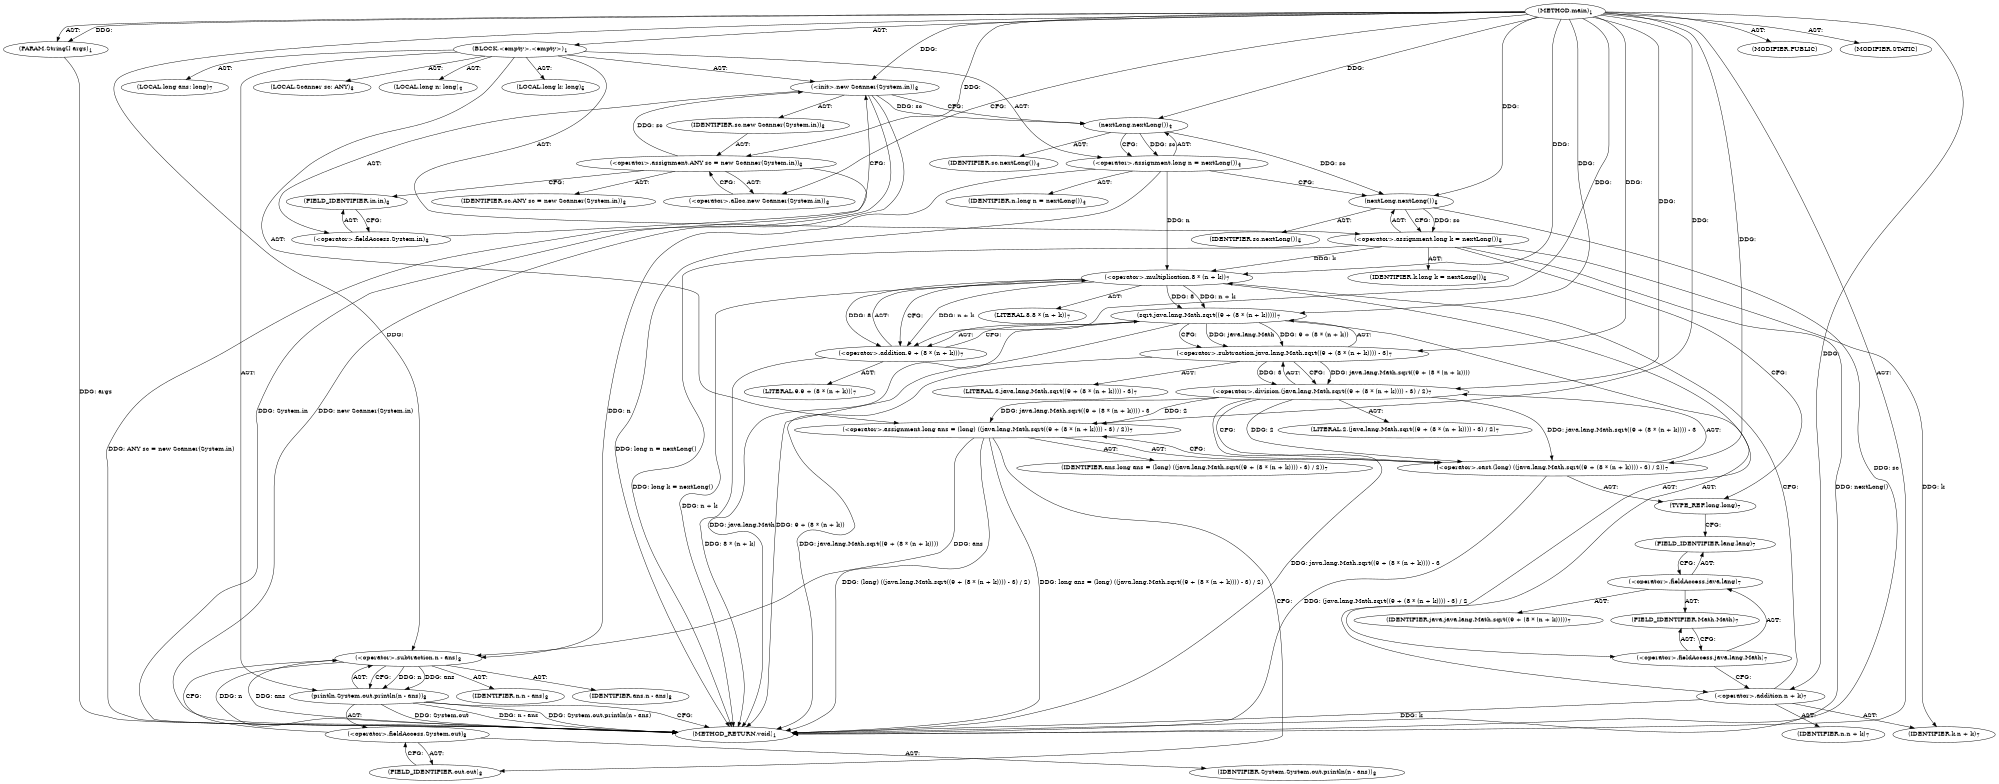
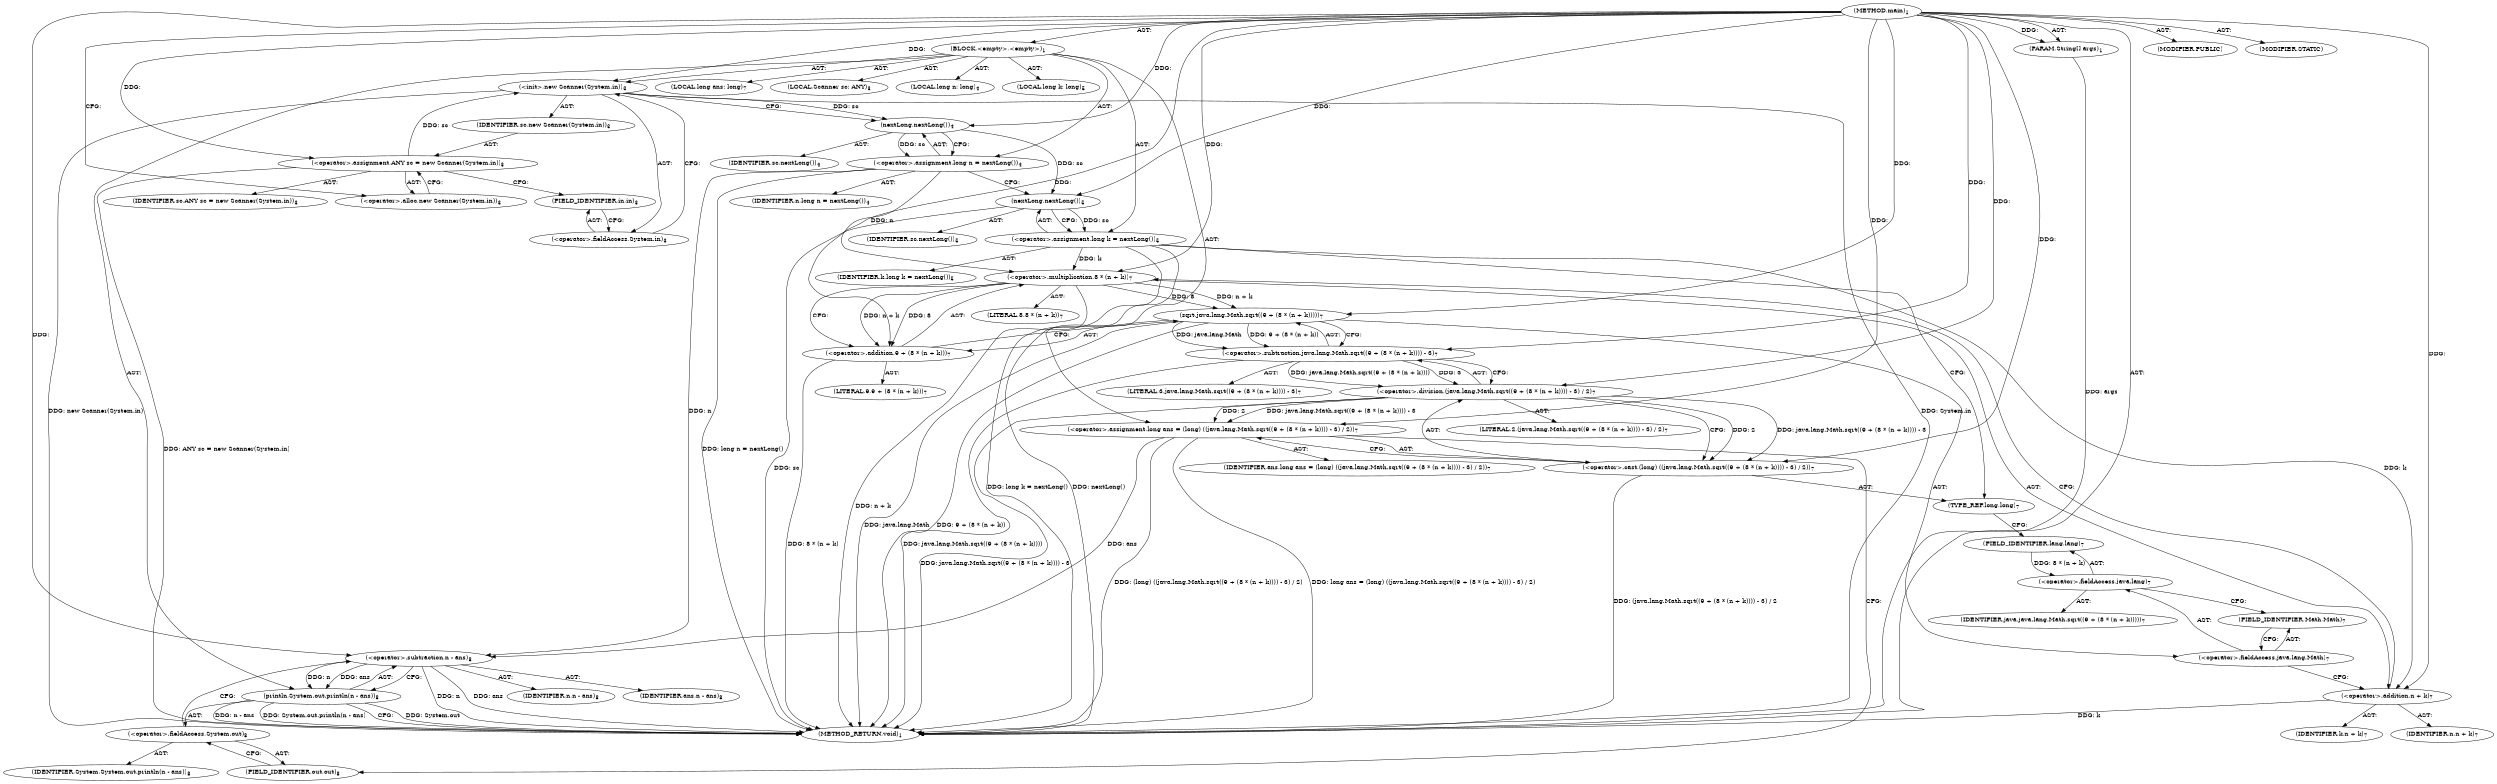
(1849, 347) -> (1903, 313)
(1688, 563) -> (2060, 563)
(1693, 601) -> (2239, 601)
